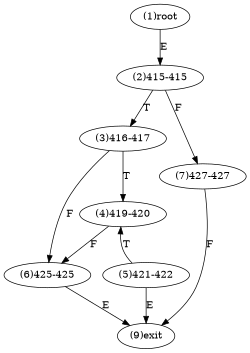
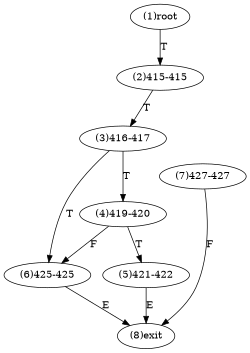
(164, 47) -> (164, 47)
(180, 124) -> none
(70, 214) -> (70, 214)
(123, 250) -> (133, 241)
(146, 336) -> (146, 336)
